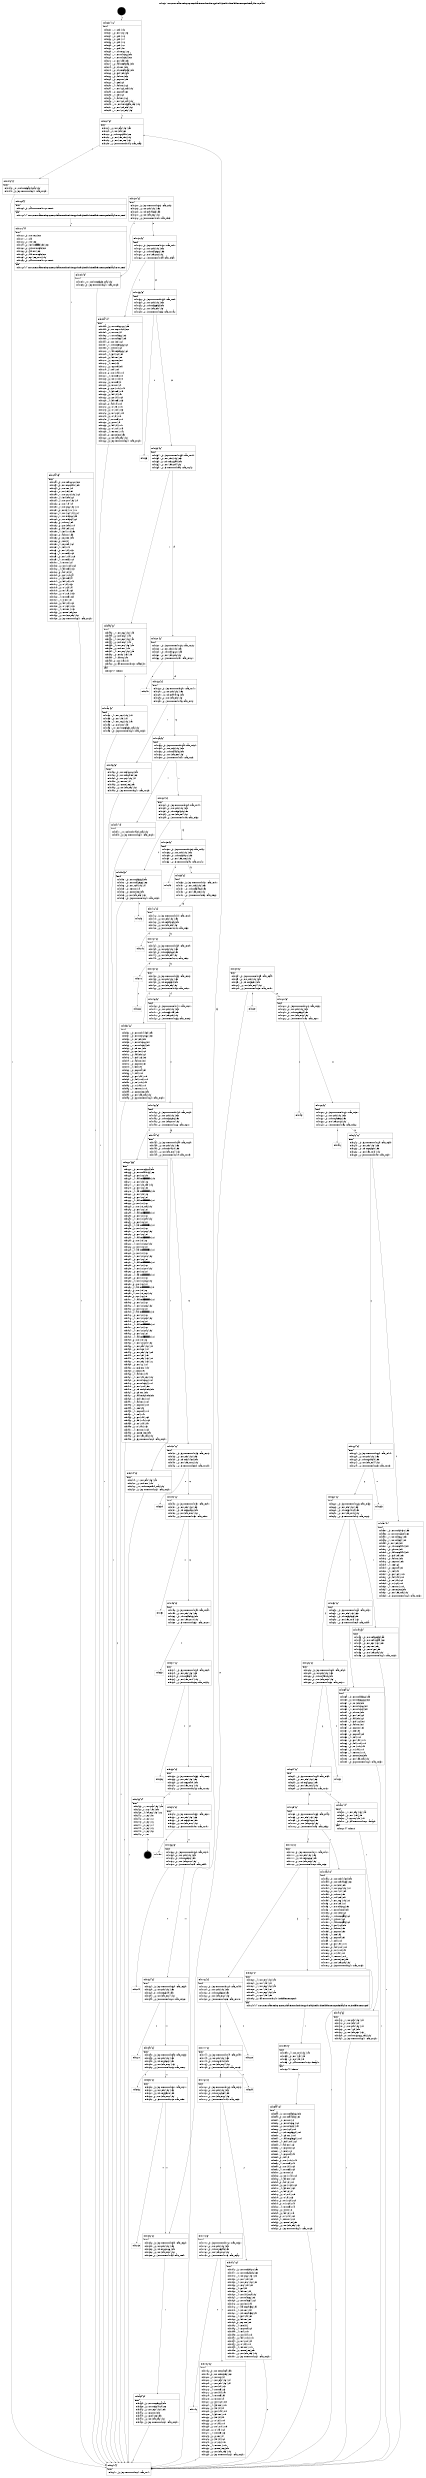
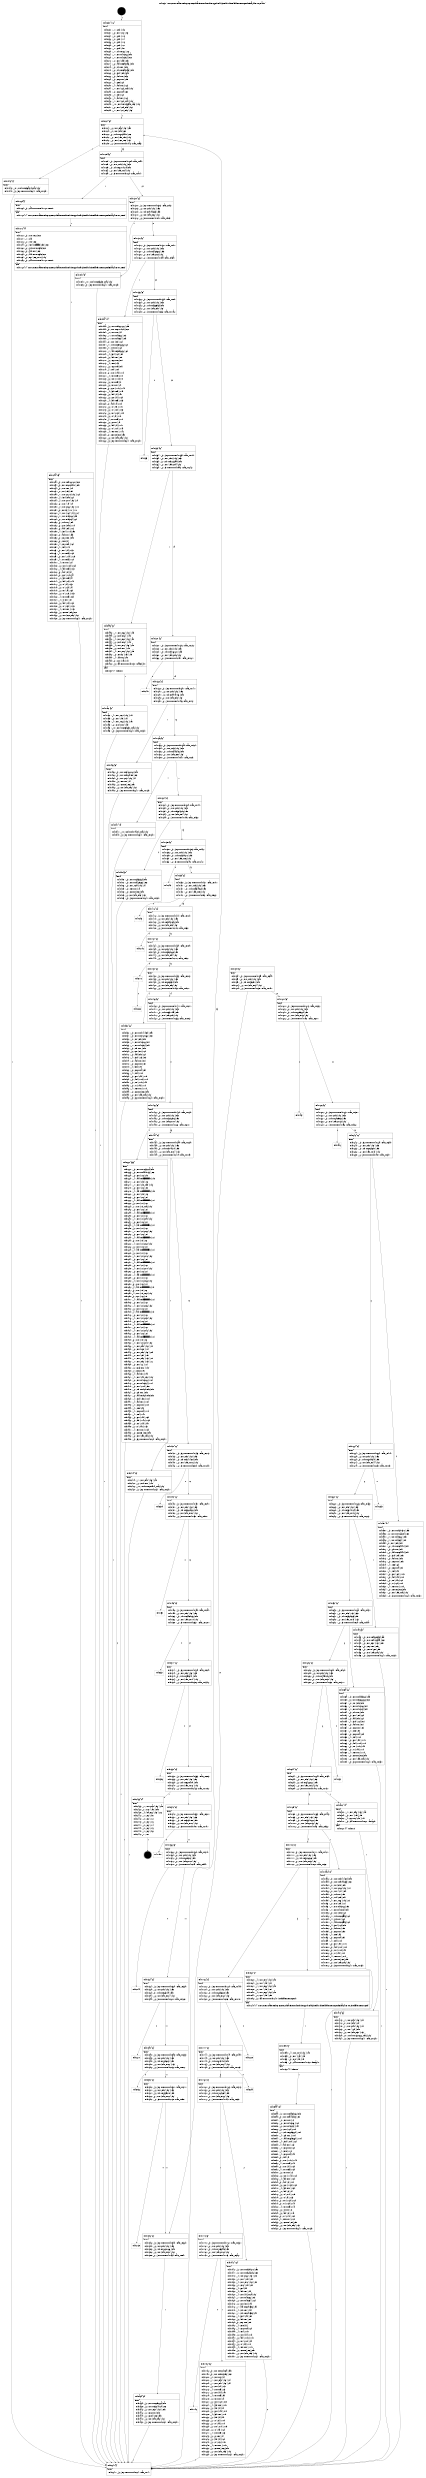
none -> (122, 164)
(139, 908) -> (157, 903)
(252, 1009) -> none
(327, 1588) -> (337, 1643)
none -> (188, 1643)
